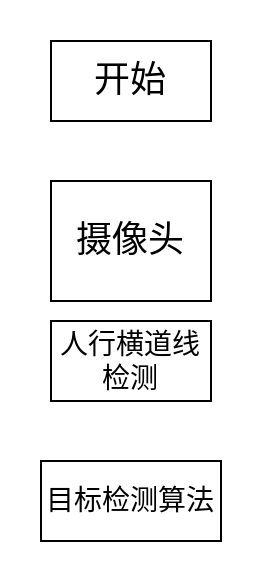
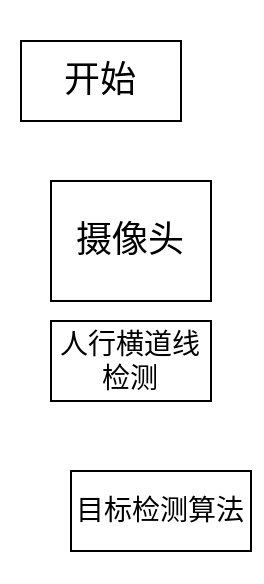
(131, 81) -> (101, 81)
(131, 501) -> (161, 511)
